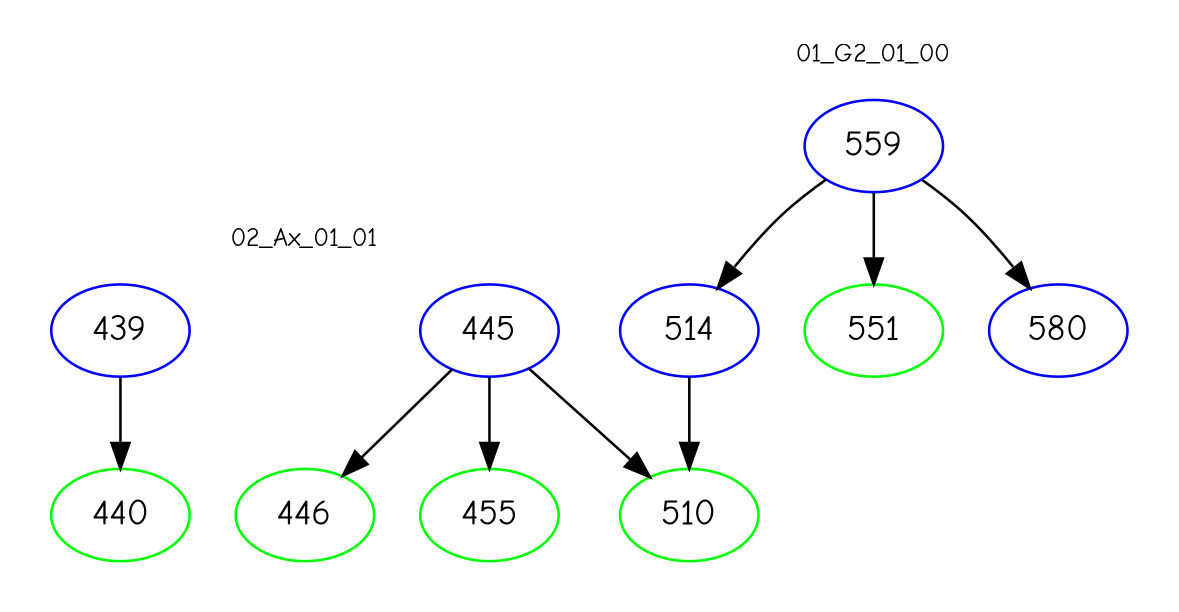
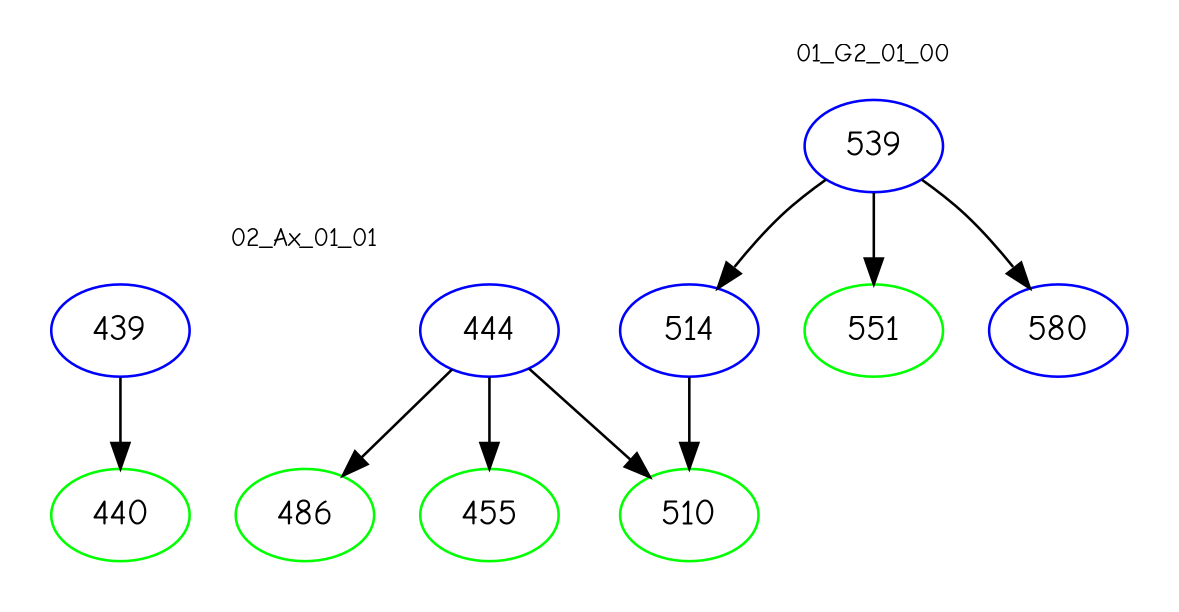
(874, 146) -> (874, 146)
(489, 331) -> (489, 331)
(305, 515) -> (305, 515)
